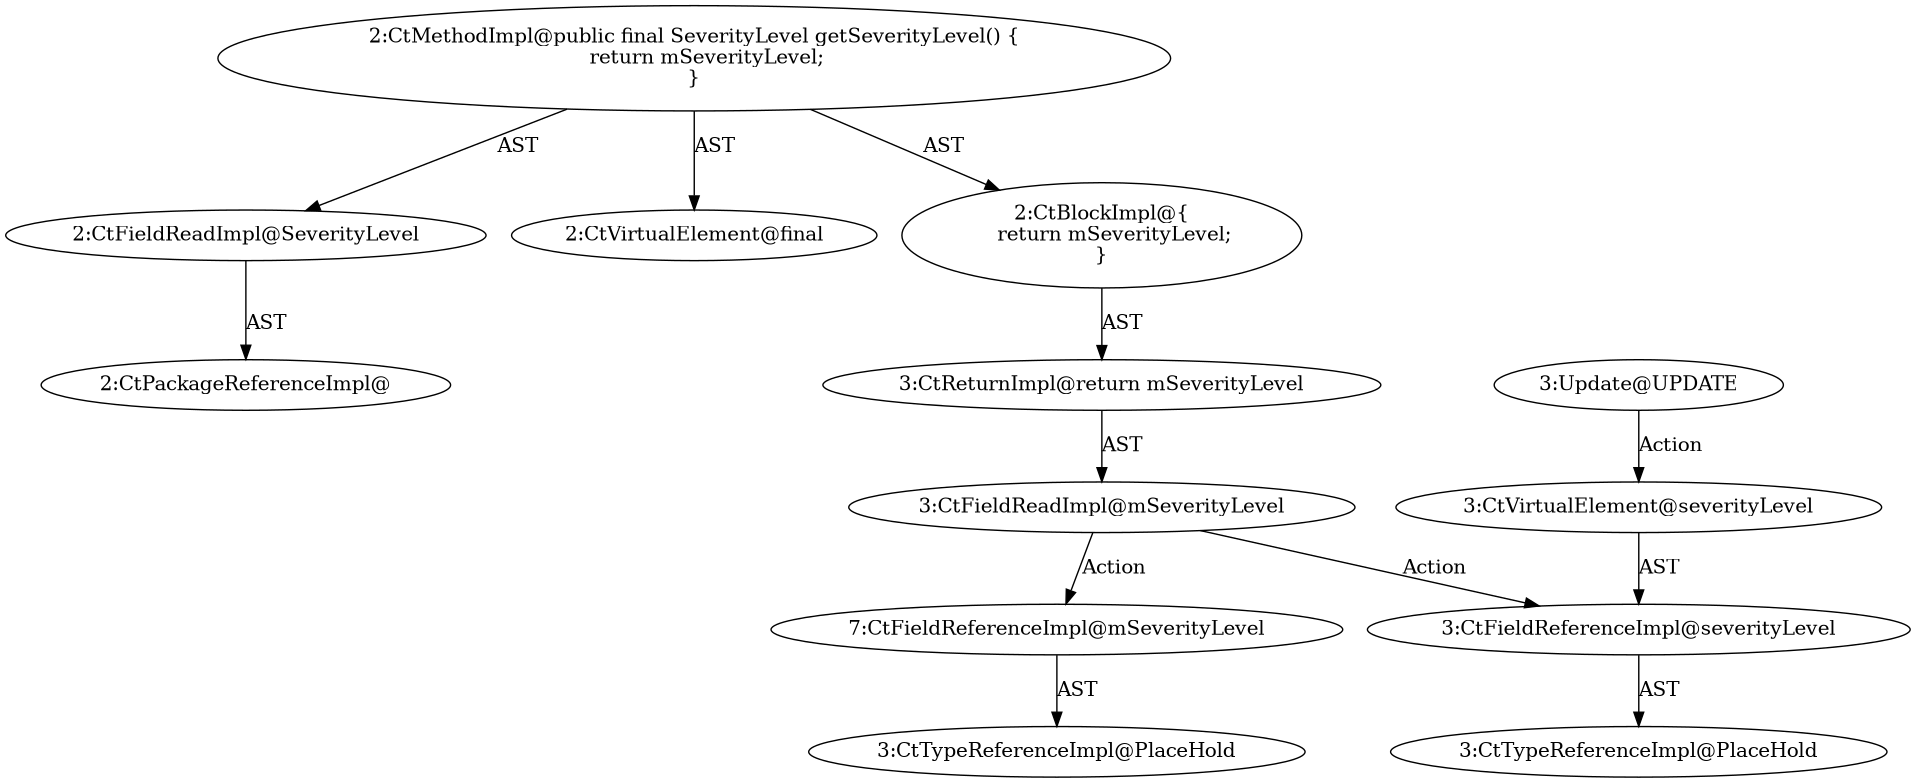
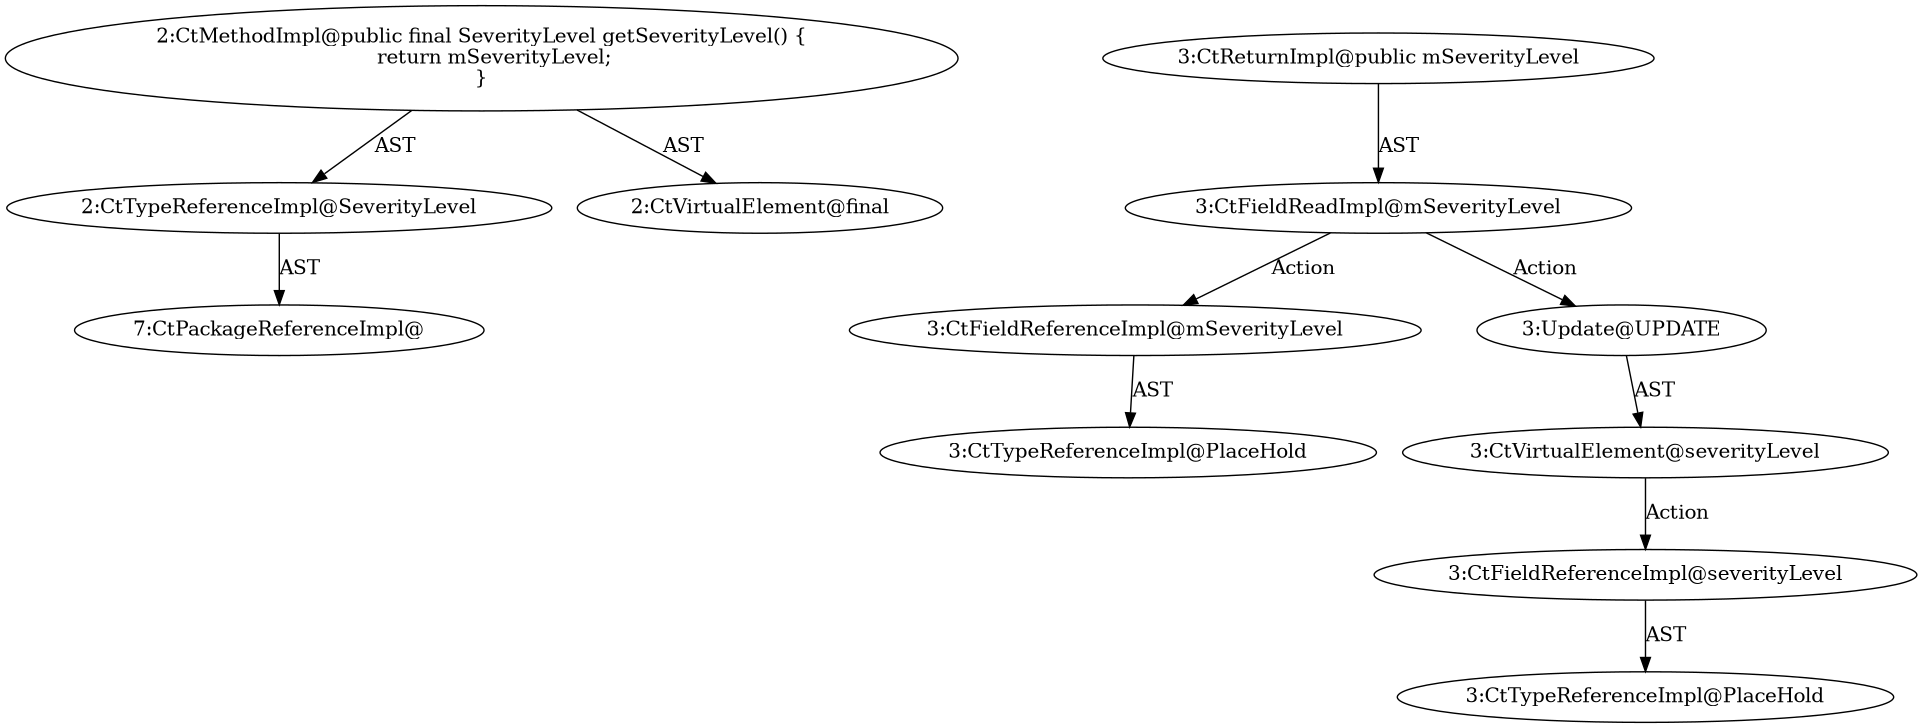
(246, 235) -> (279, 208)
(1102, 235) -> none
(246, 385) -> (279, 330)
(1102, 385) -> (1378, 58)
(1671, 446) -> (1655, 391)
(1363, 567) -> (1494, 266)
(1659, 568) -> (1678, 514)
(1057, 630) -> (1135, 330)
